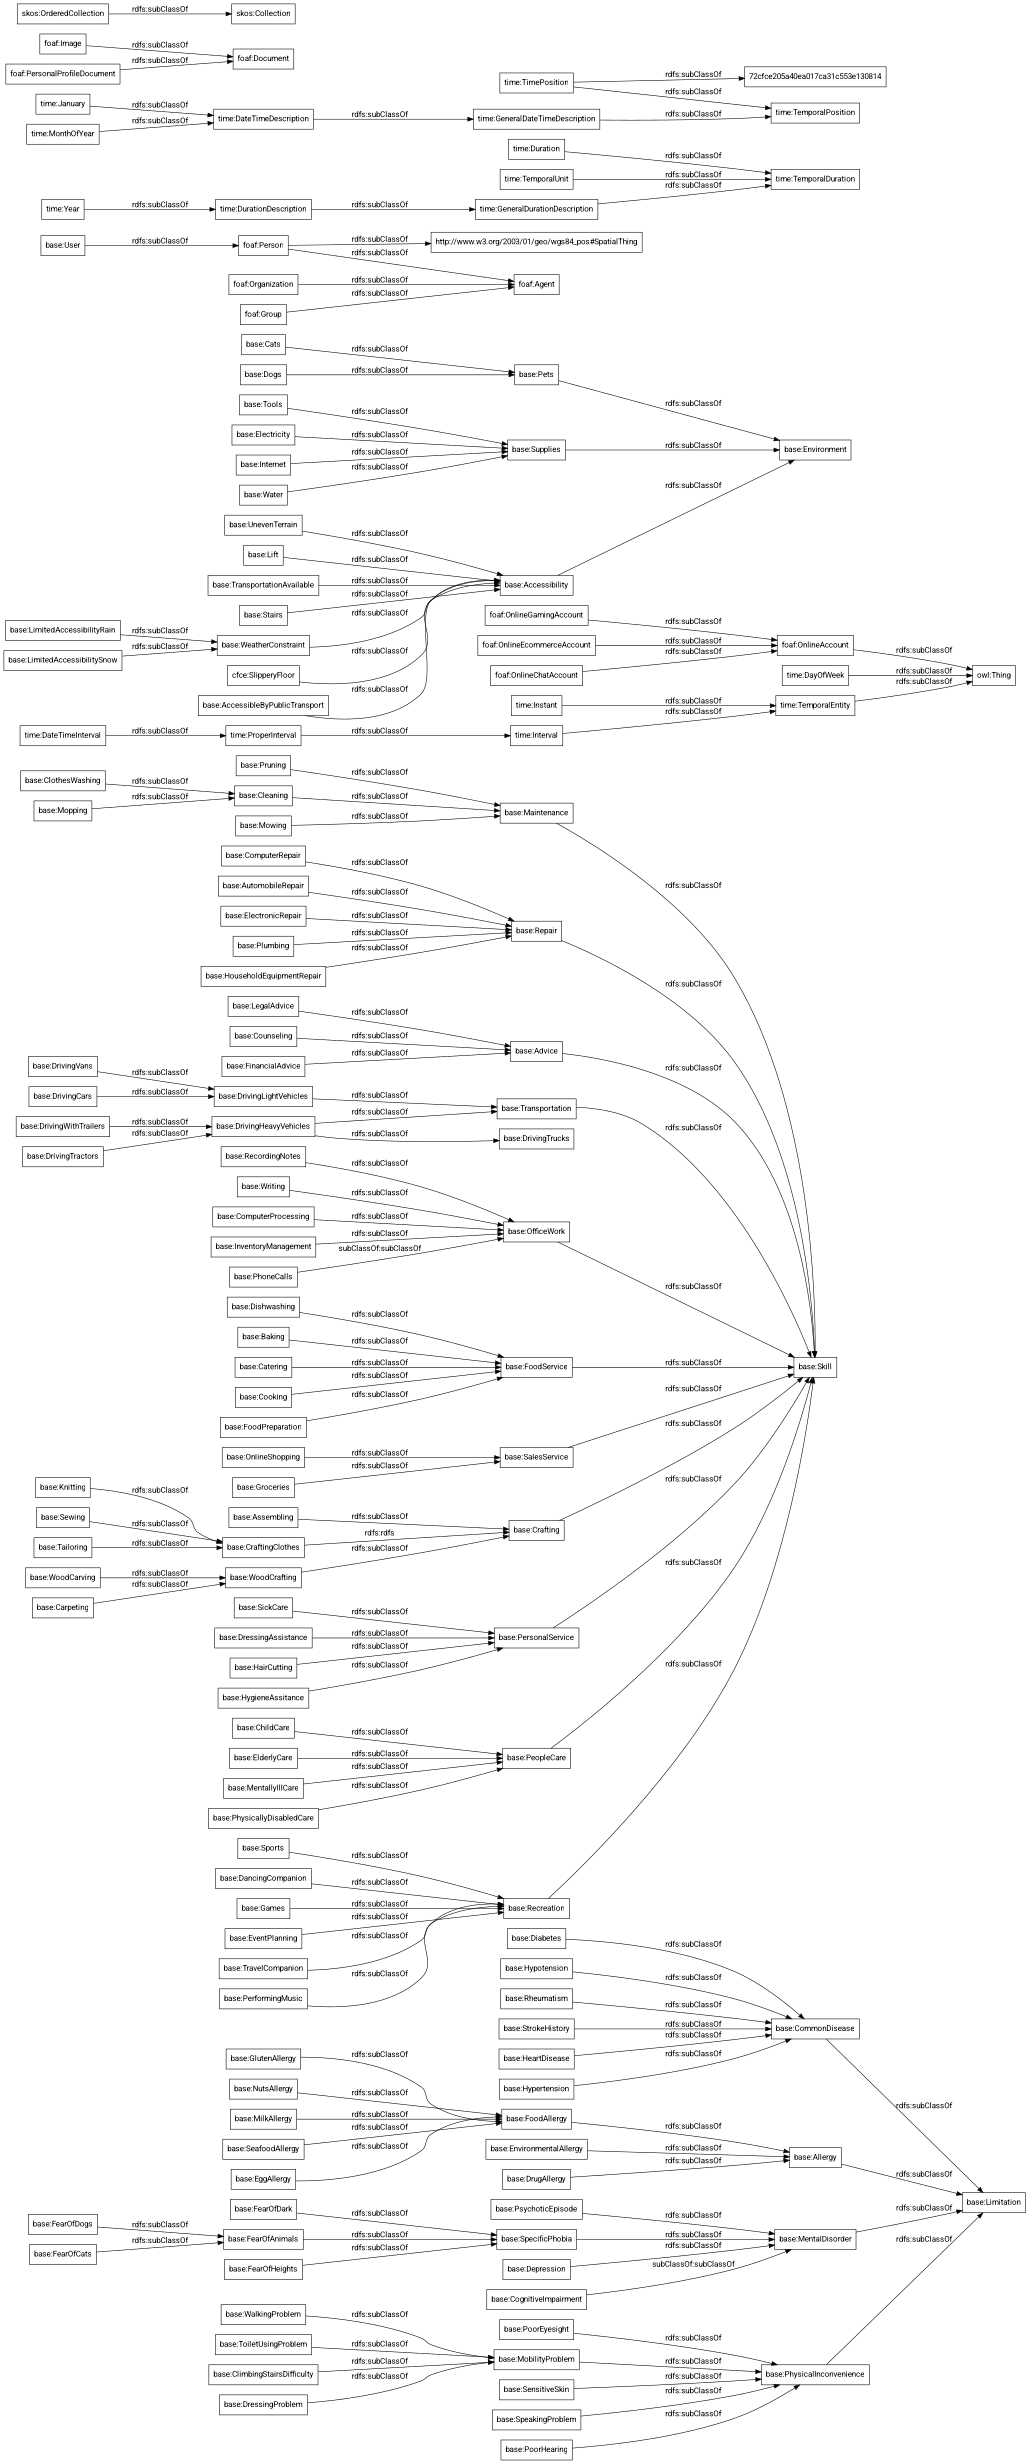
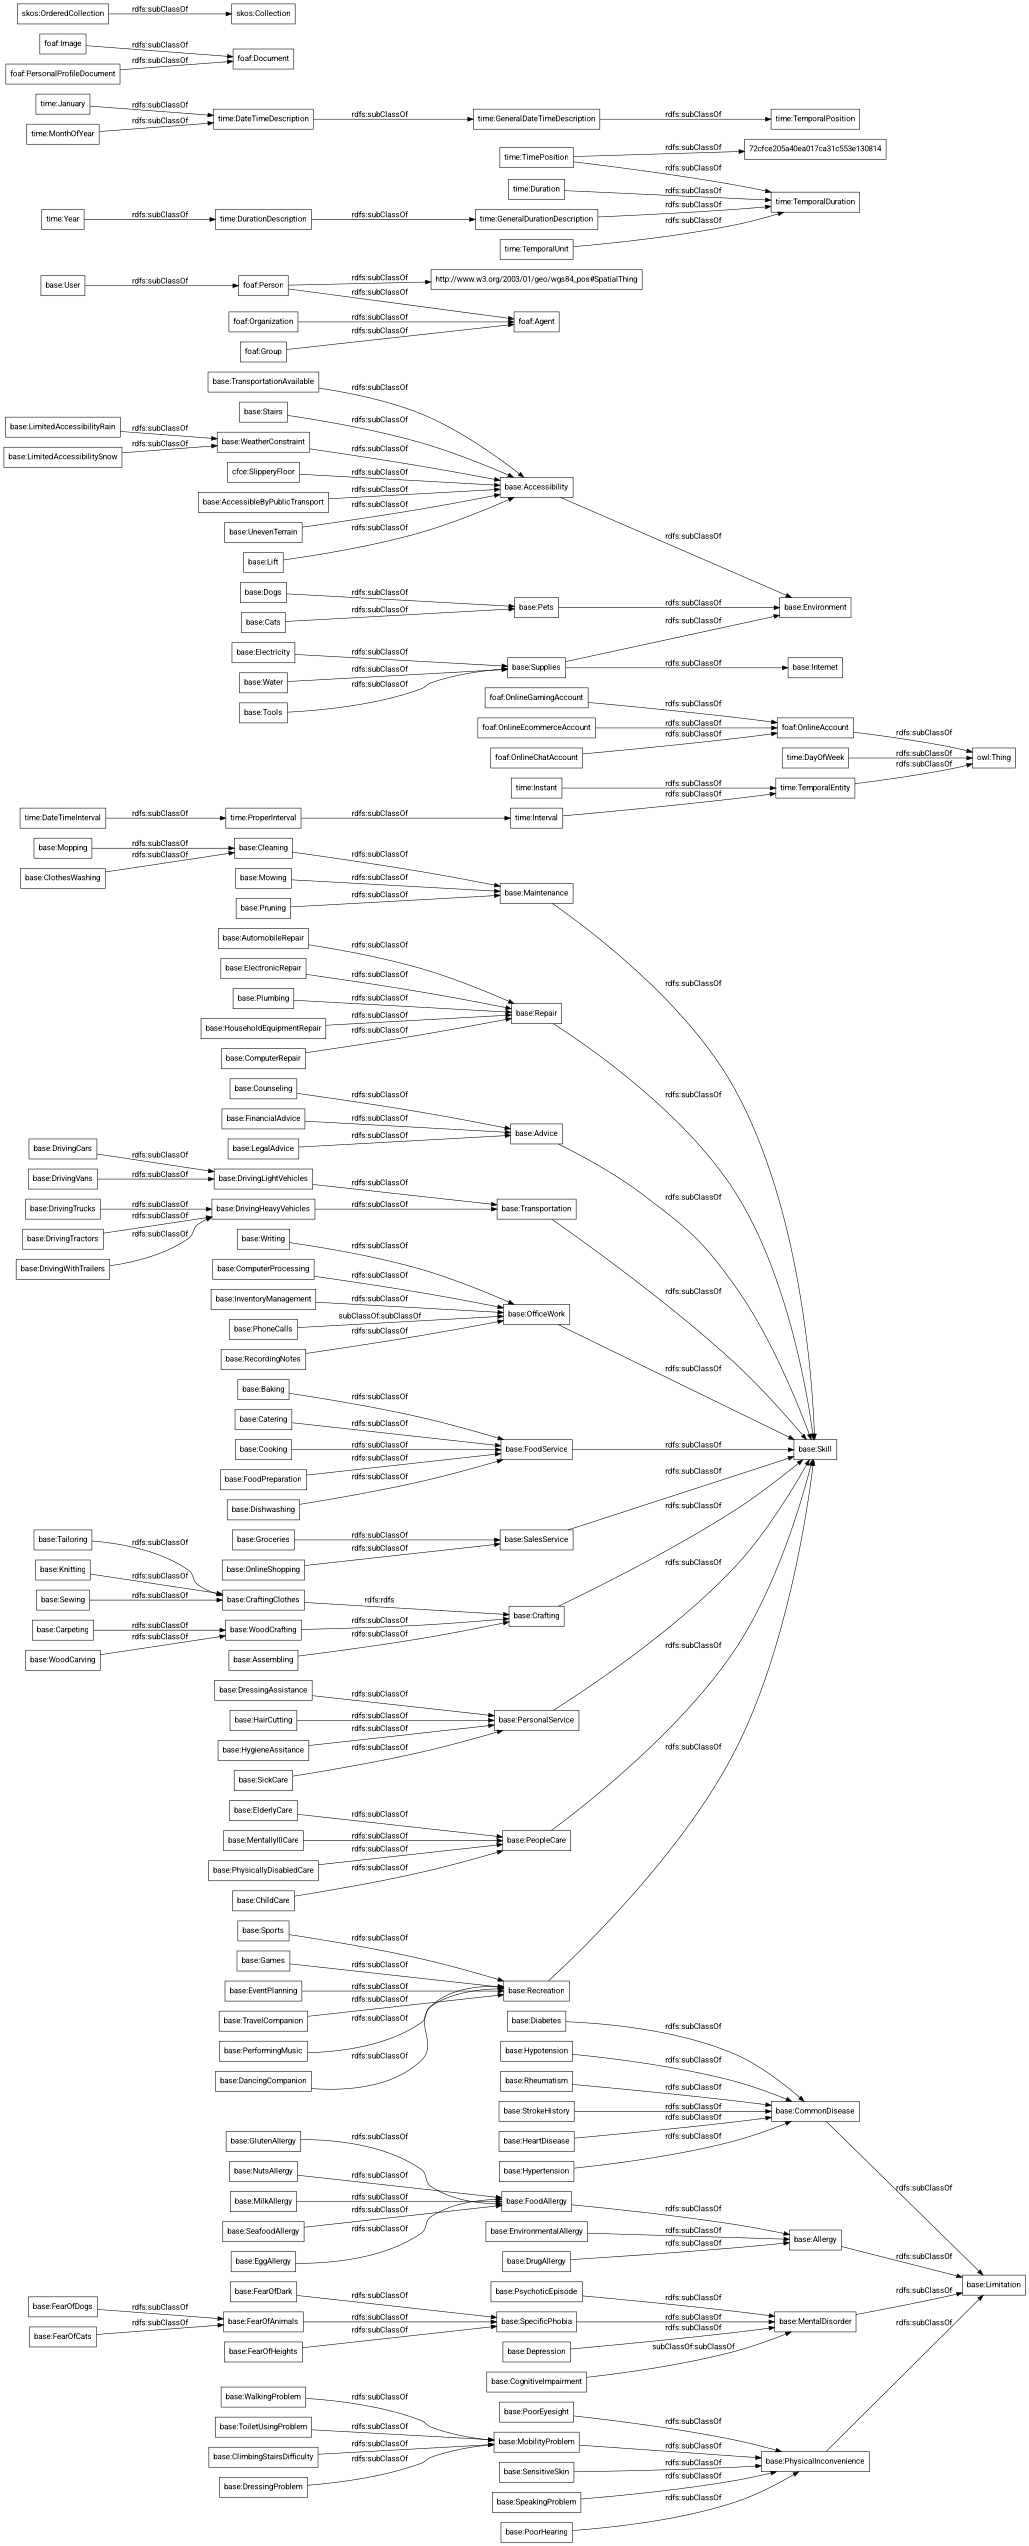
(669, 97) -> (670, 175)
(396, 458) -> (674, 668)
(404, 1141) -> (153, 1209)
